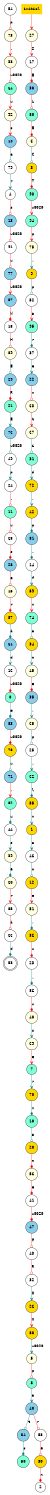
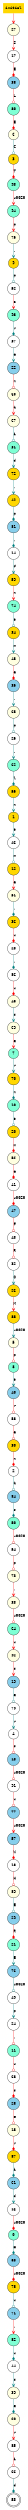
(28, 1421) -> (14, 1482)
none -> (14, 1535)
